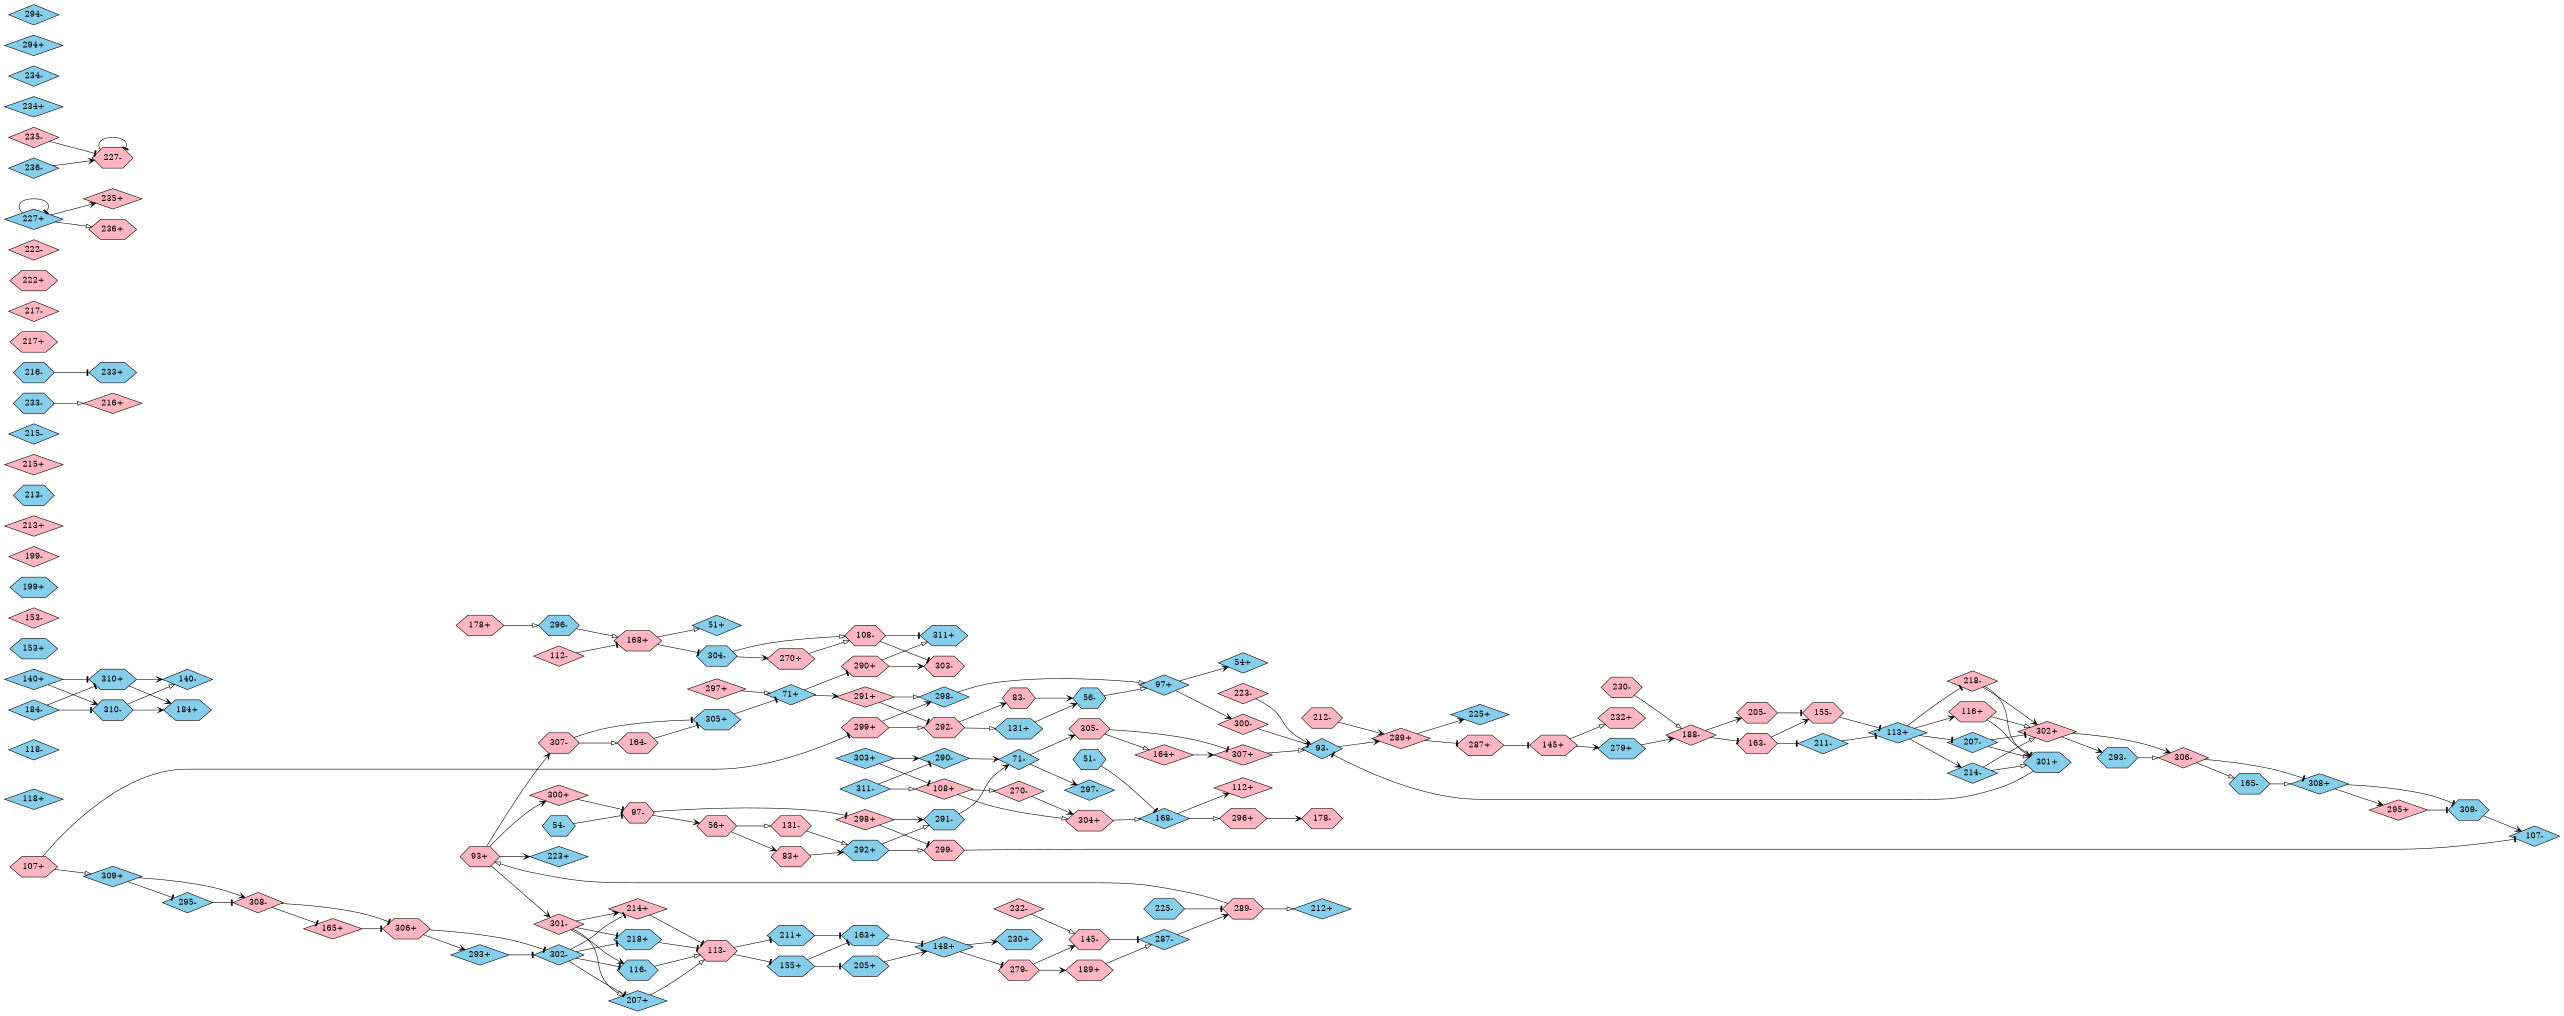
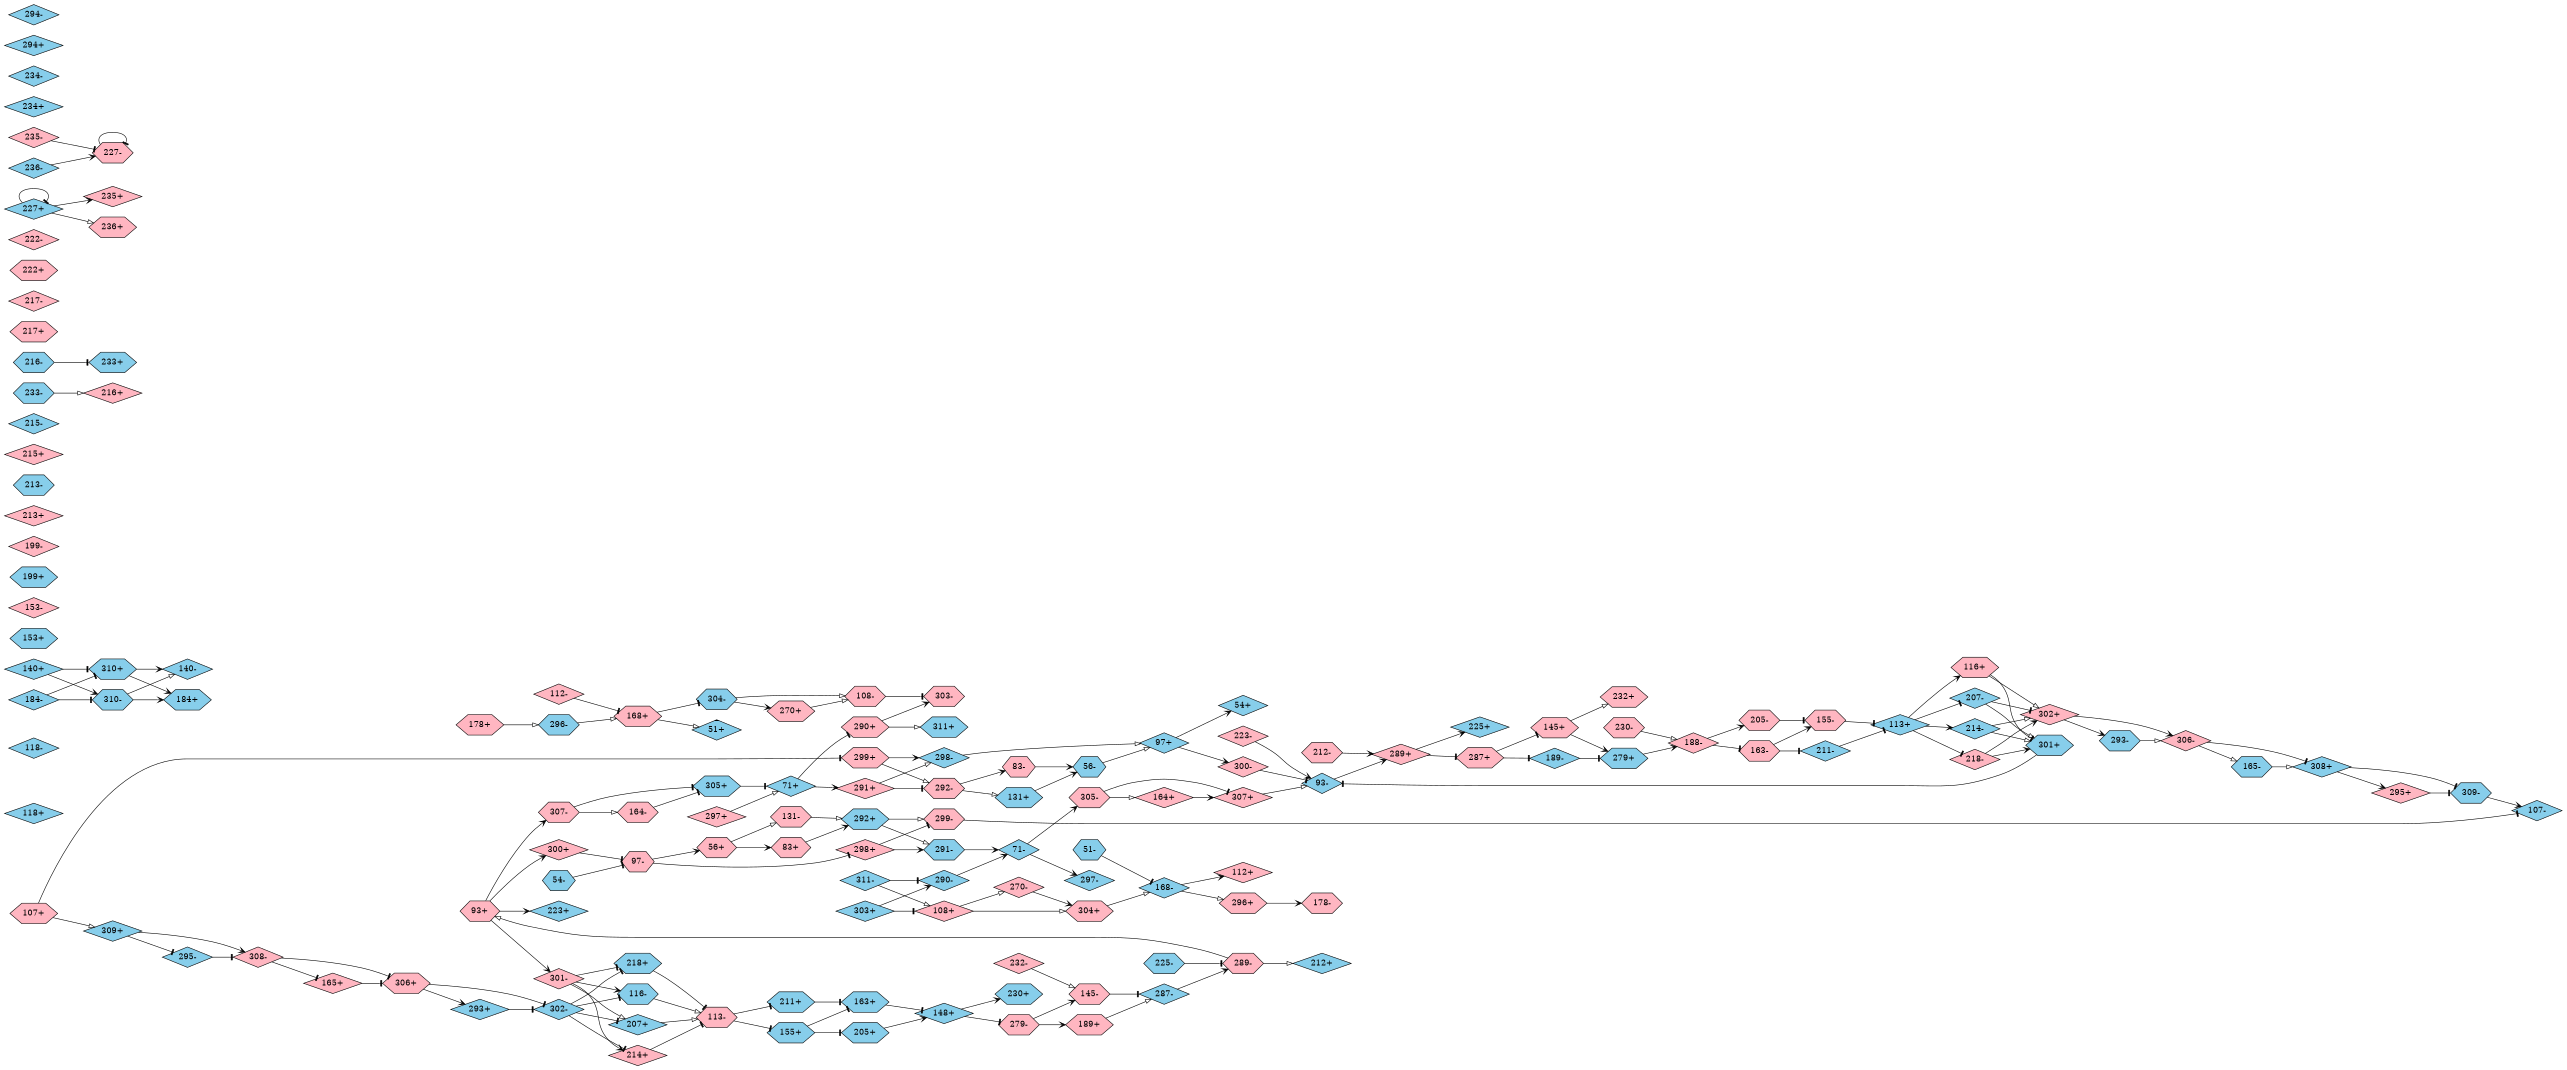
(901, 636) -> none
none -> (1555, 758)
